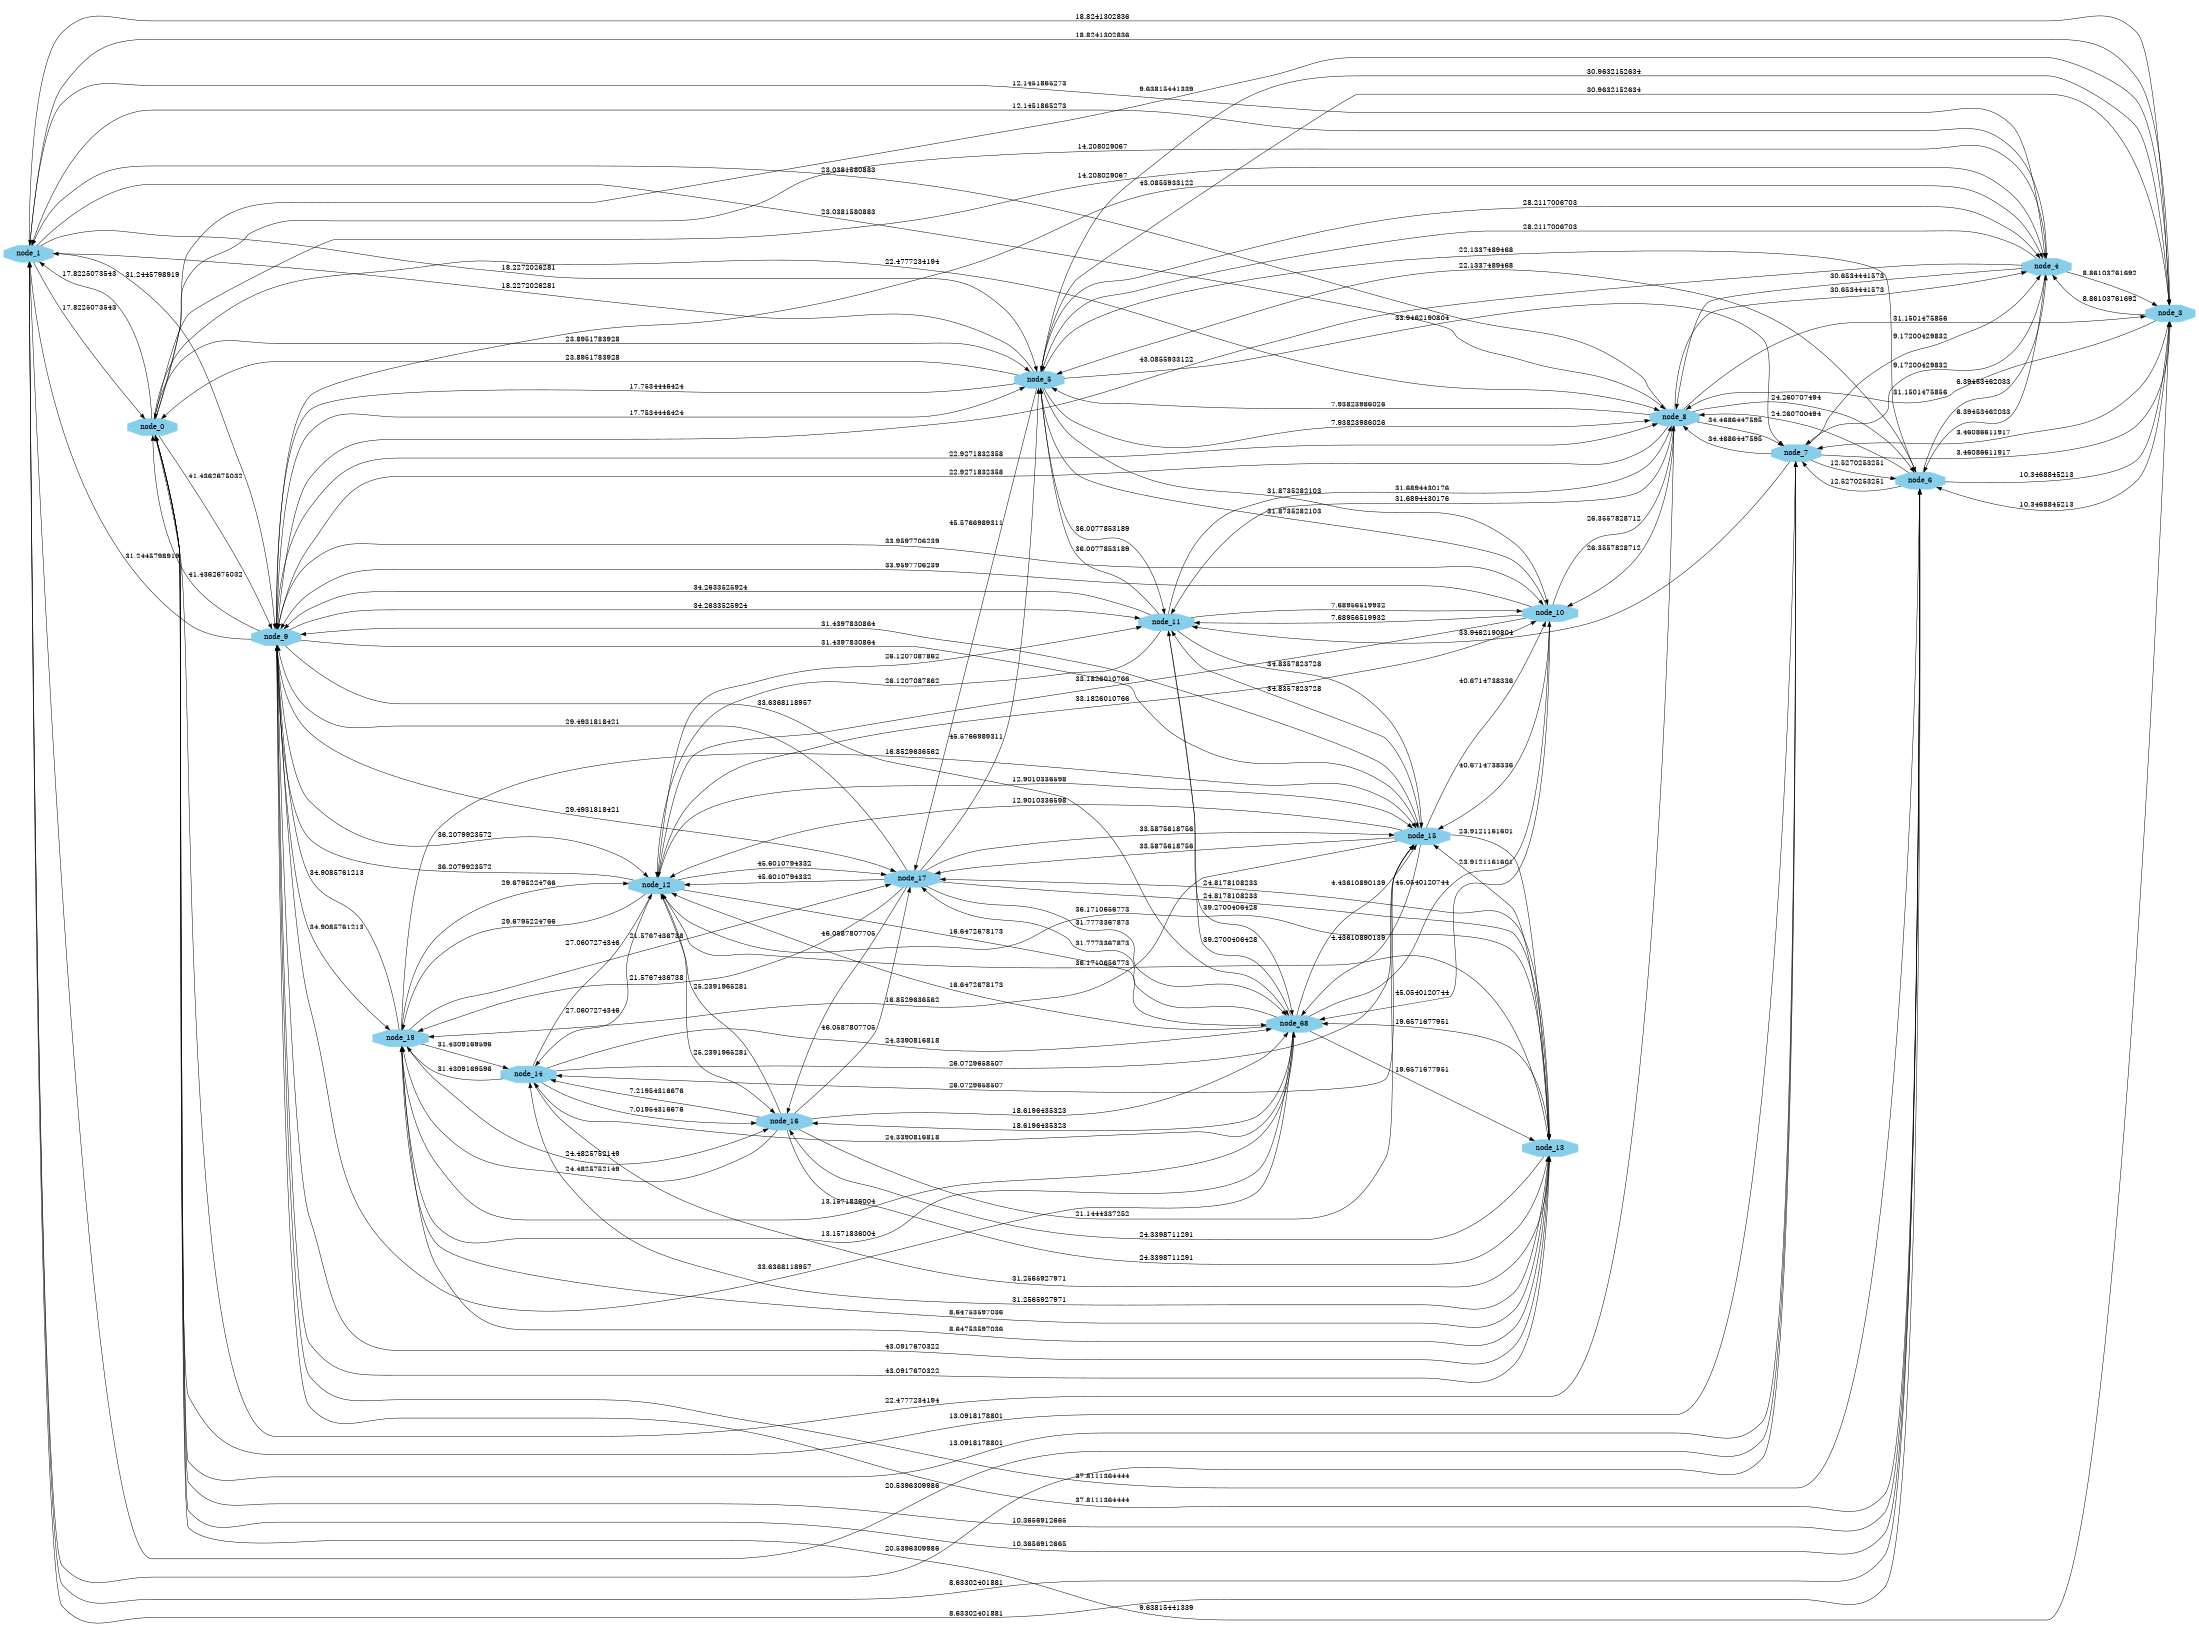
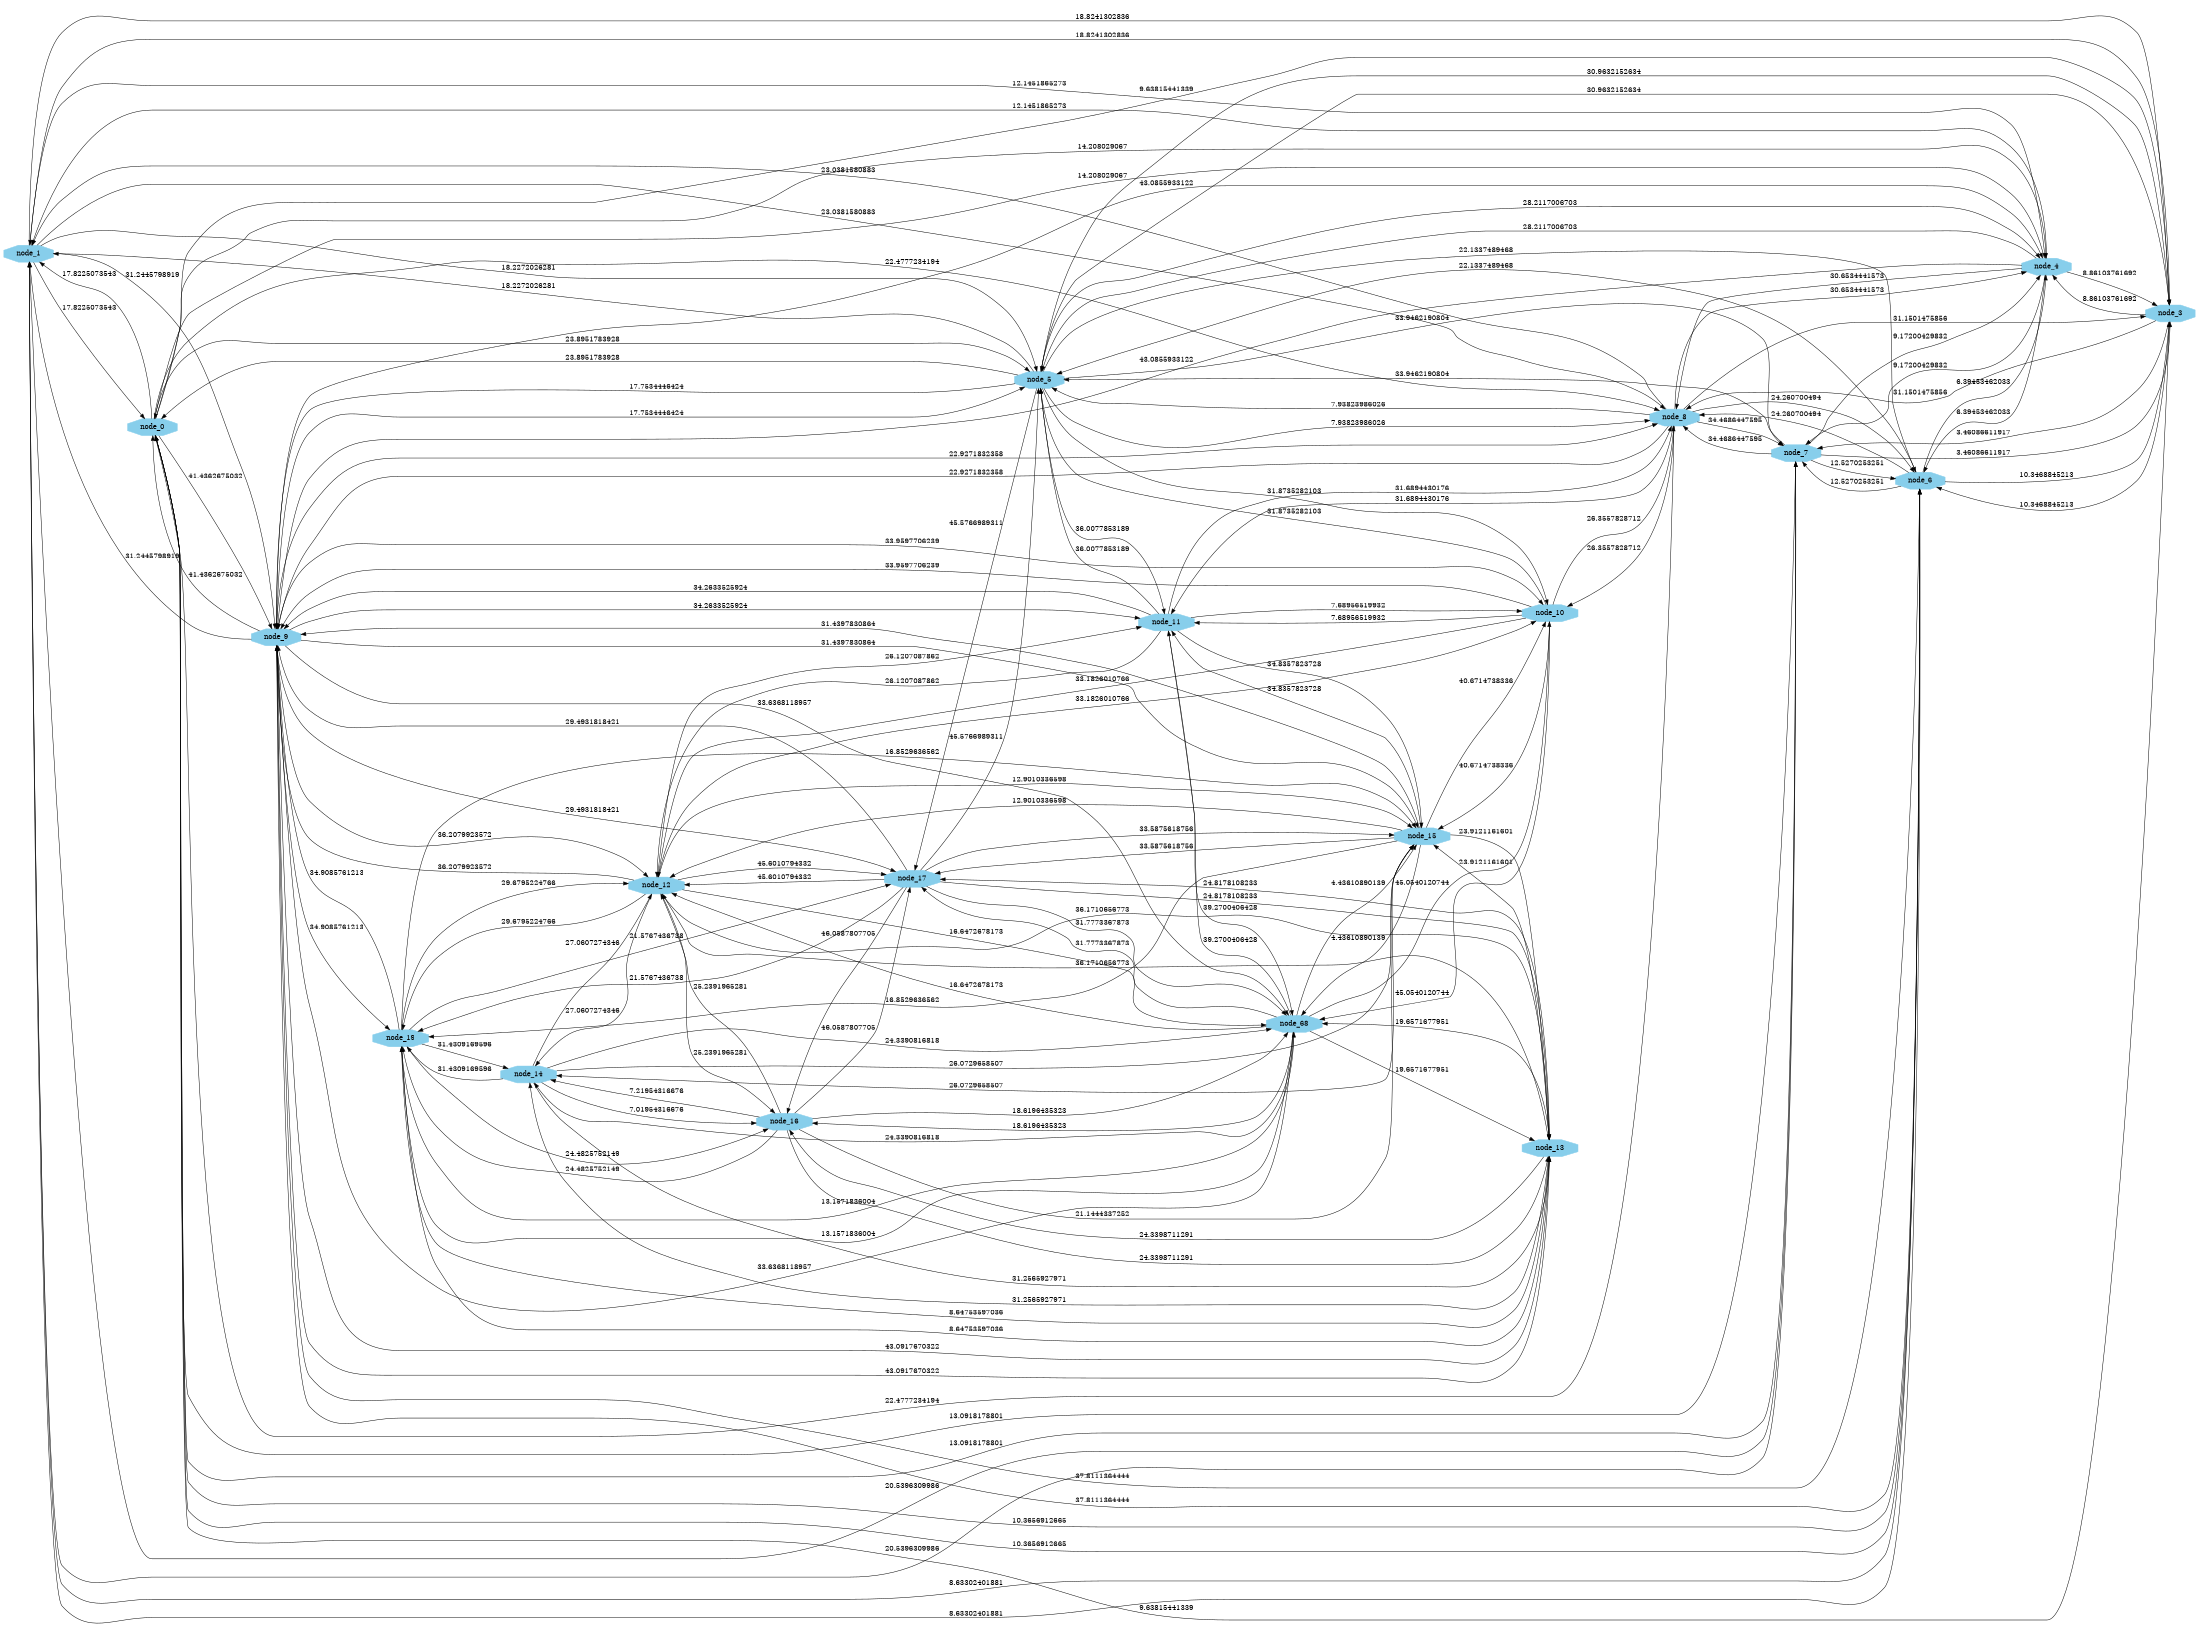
(1796, 398) -> (1796, 398)
(1524, 636) -> (1438, 379)
